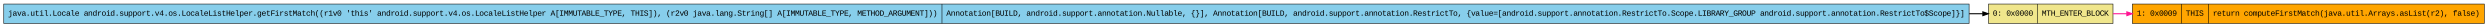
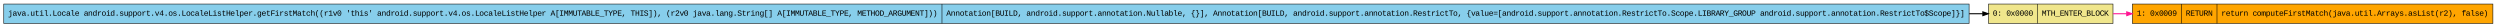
(2195, 13) -> (2199, 13)
